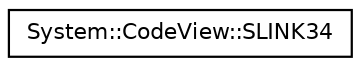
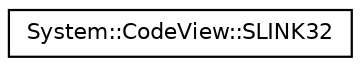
(180, 33) -> (180, 33)
